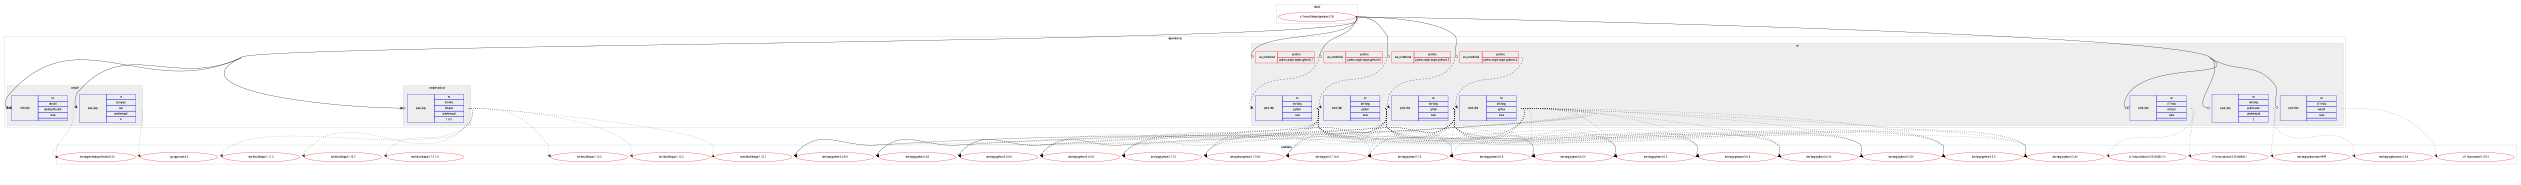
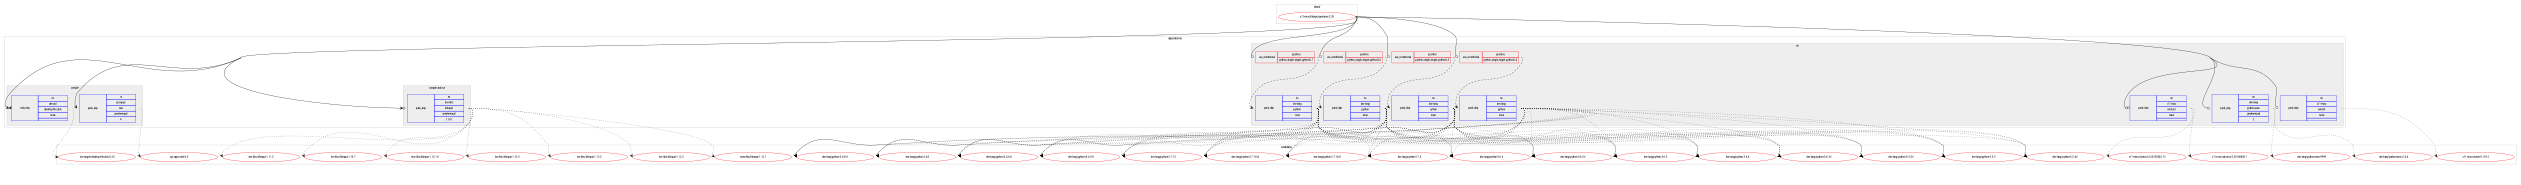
(425, 157) -> (425, 157)
none -> (507, 157)
(1245, 157) -> (1245, 157)
(1327, 157) -> (1327, 157)
(1738, 157) -> (1738, 157)
